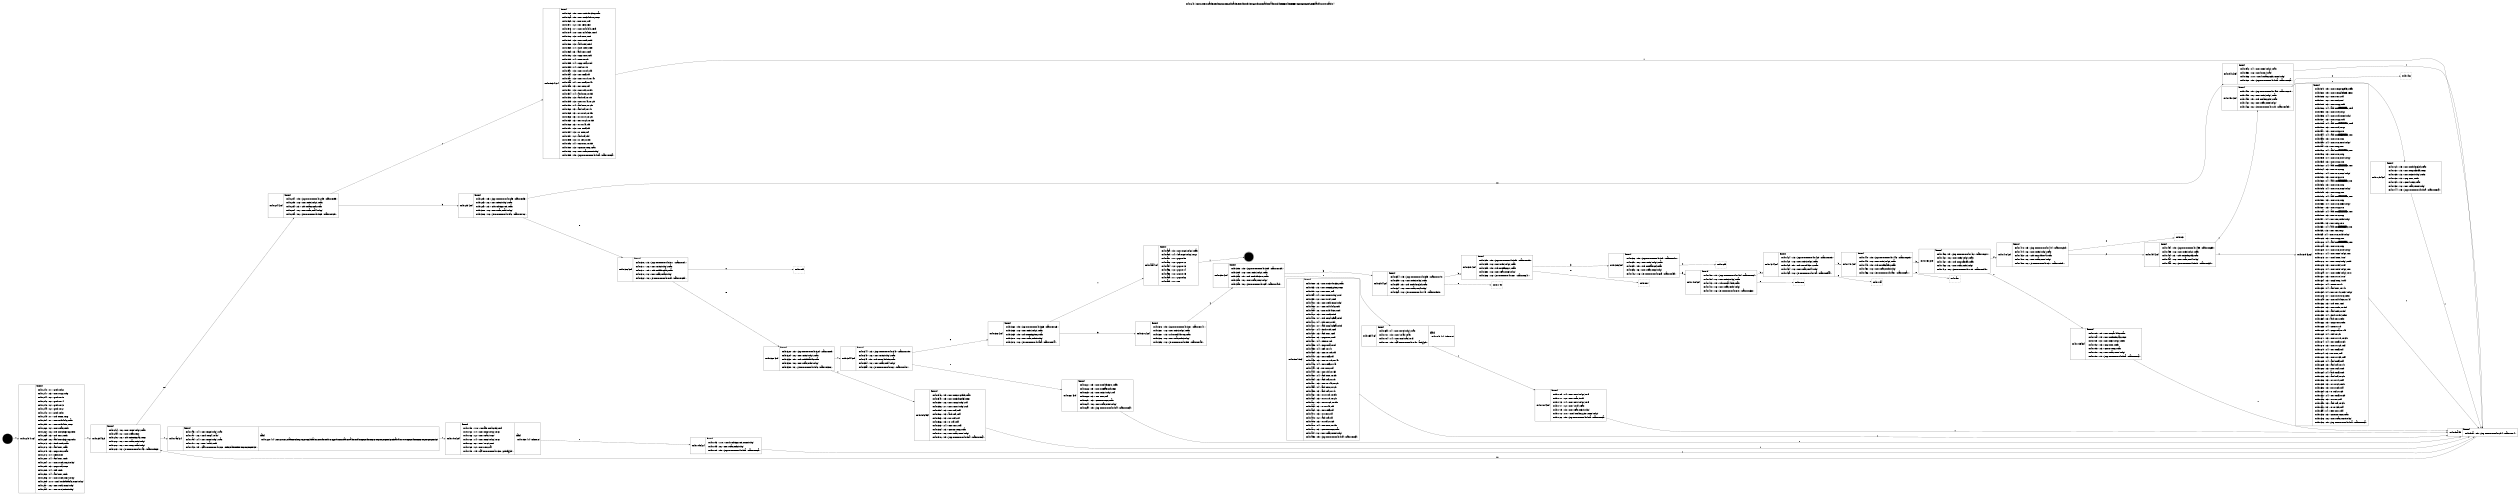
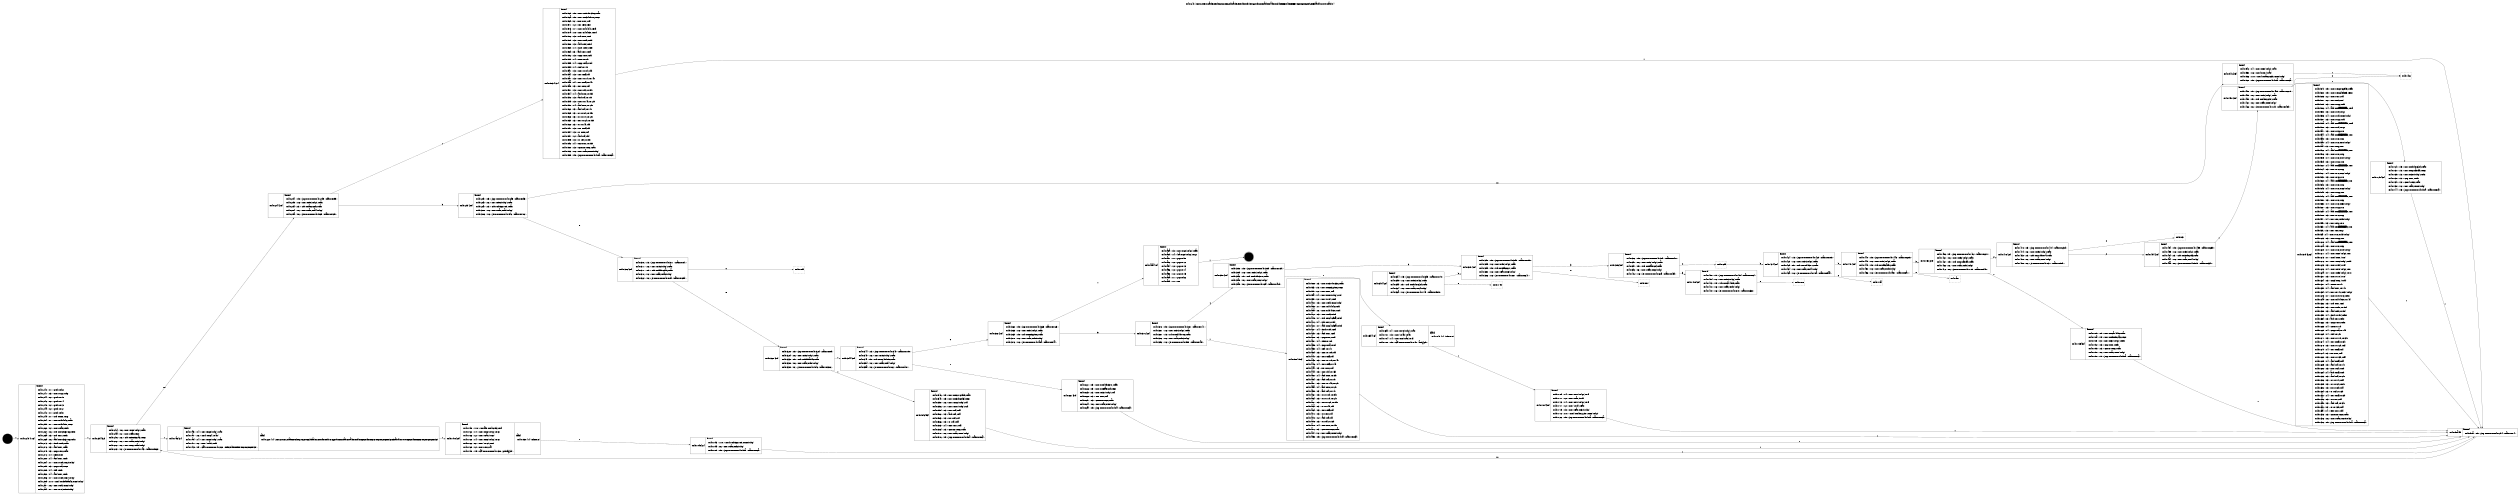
(2465, 173) -> (2346, 74)
(2255, 255) -> none
(1328, 272) -> (1372, 266)
(1759, 274) -> (1744, 265)
none -> (1246, 347)
